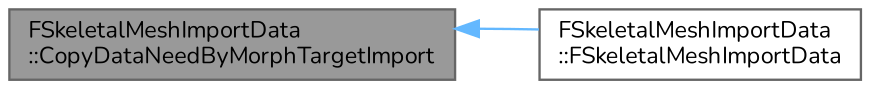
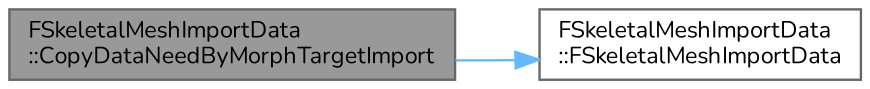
(509, 29) -> (485, 60)
